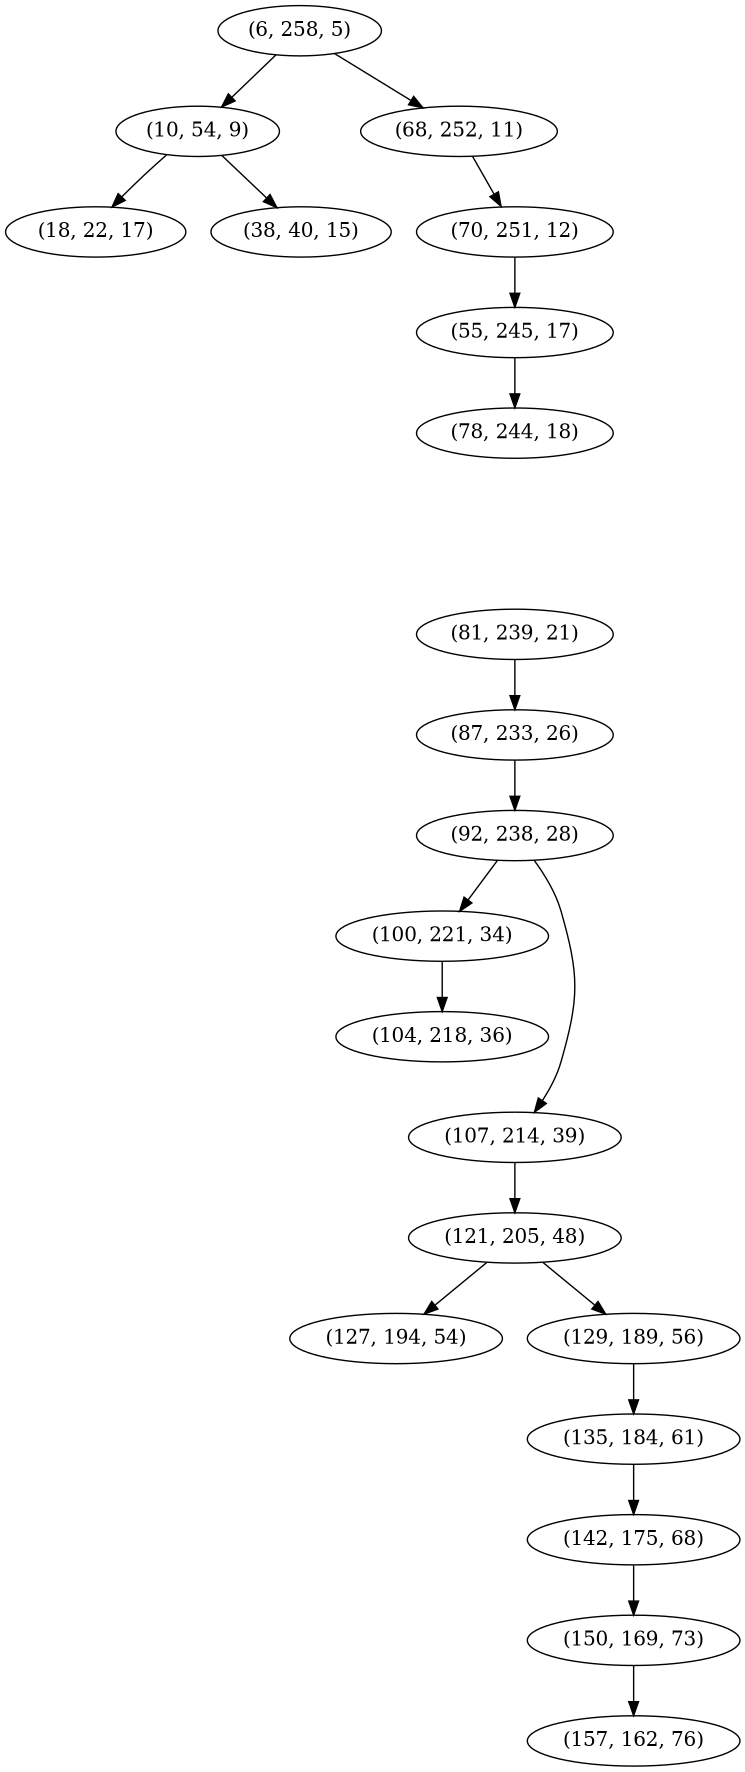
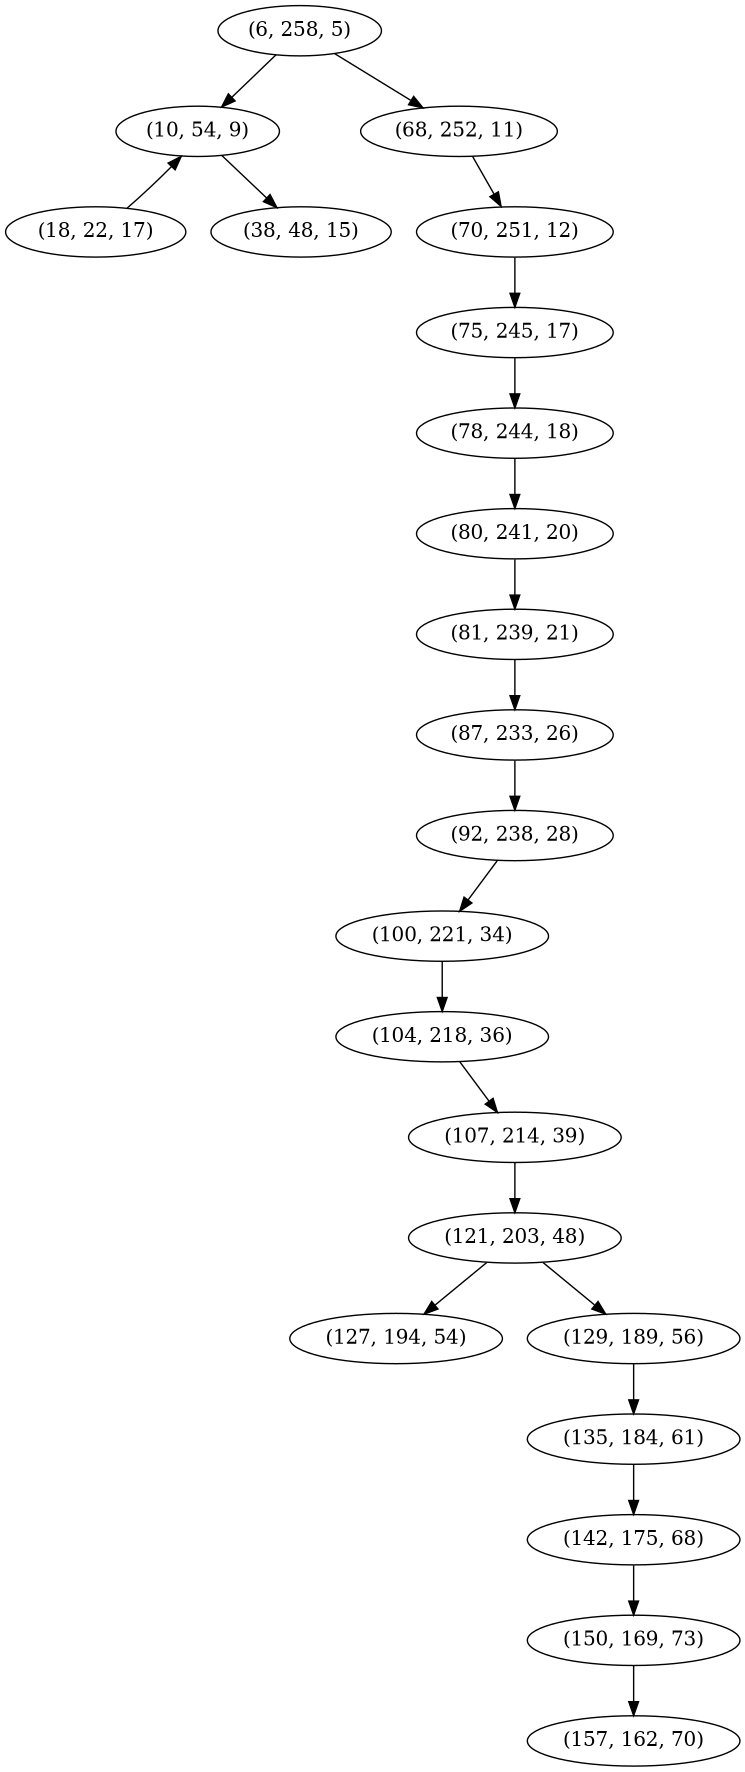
(144, 176) -> (150, 188)
(301, 232) -> (301, 232)
(515, 333) -> (515, 333)
none -> (515, 534)
(574, 979) -> (474, 1081)
(515, 1238) -> (515, 1238)
(634, 1741) -> (634, 1741)
